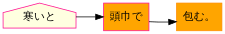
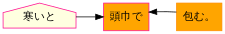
(159, 22) -> (167, 12)
